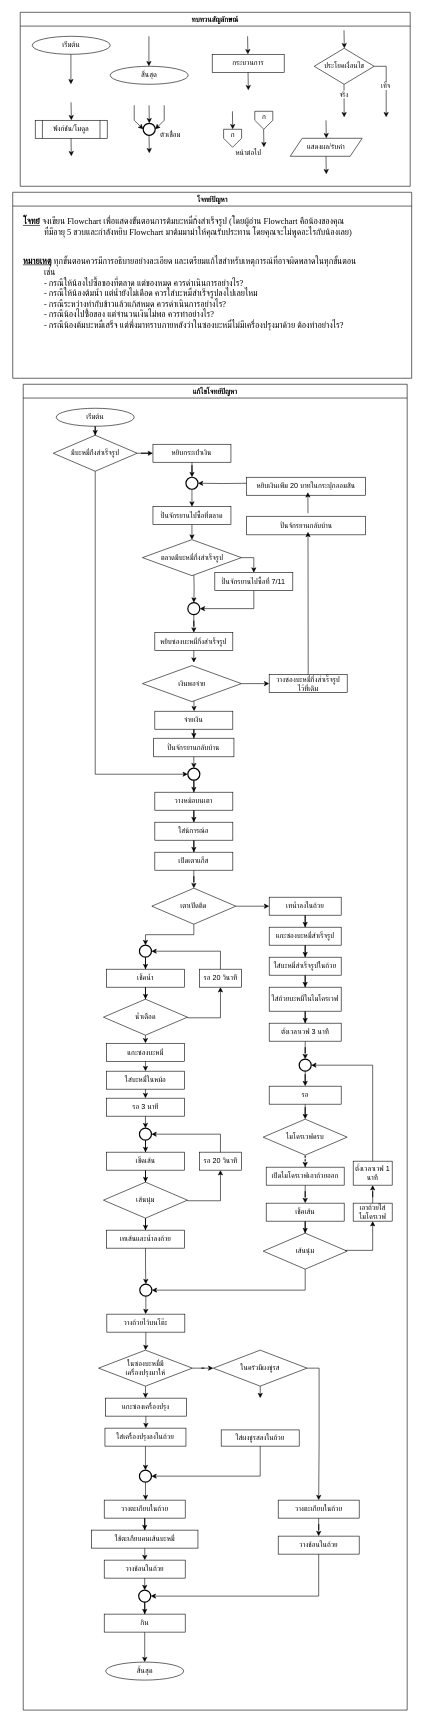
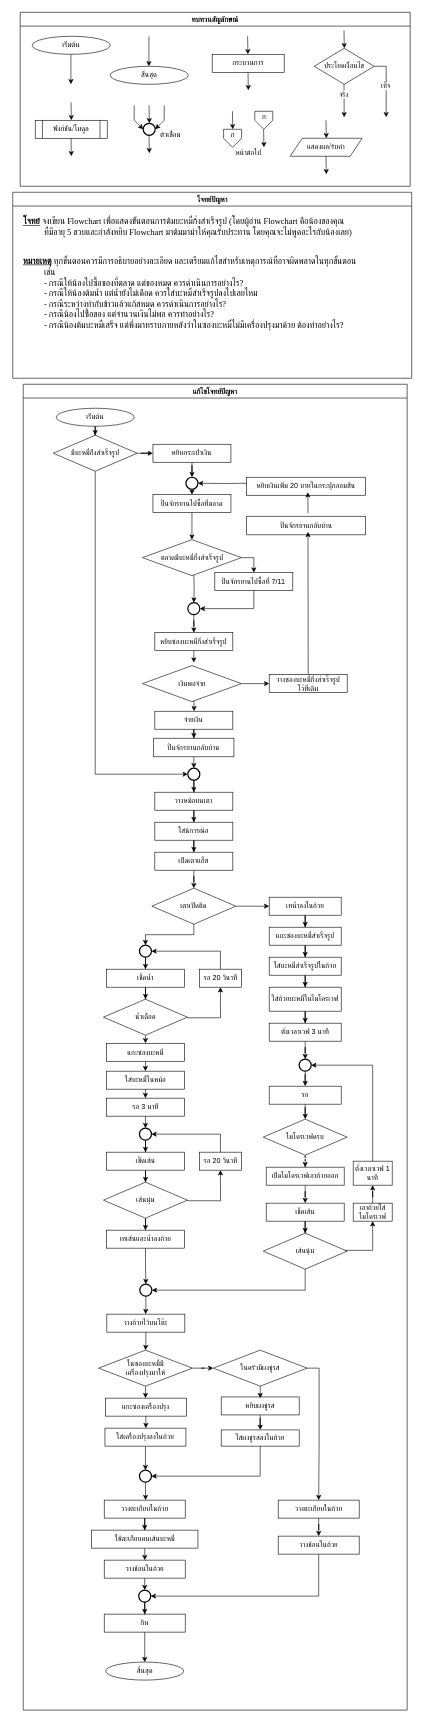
(192, 516) -> (192, 504)
none -> (260, 1406)
none -> (260, 1425)
